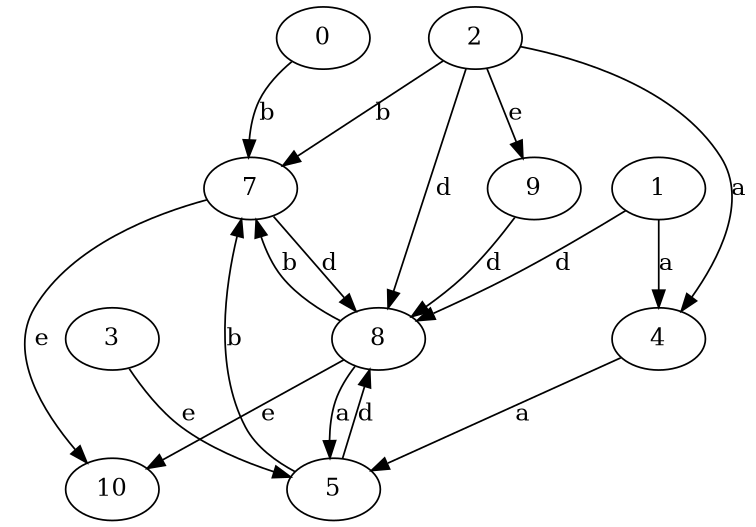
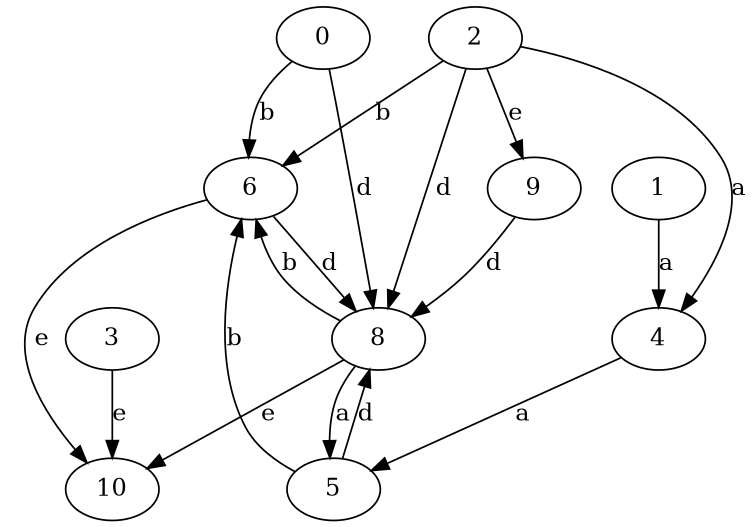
(251, 188) -> (251, 188)
(531, 265) -> (350, 180)
(188, 431) -> (112, 405)
